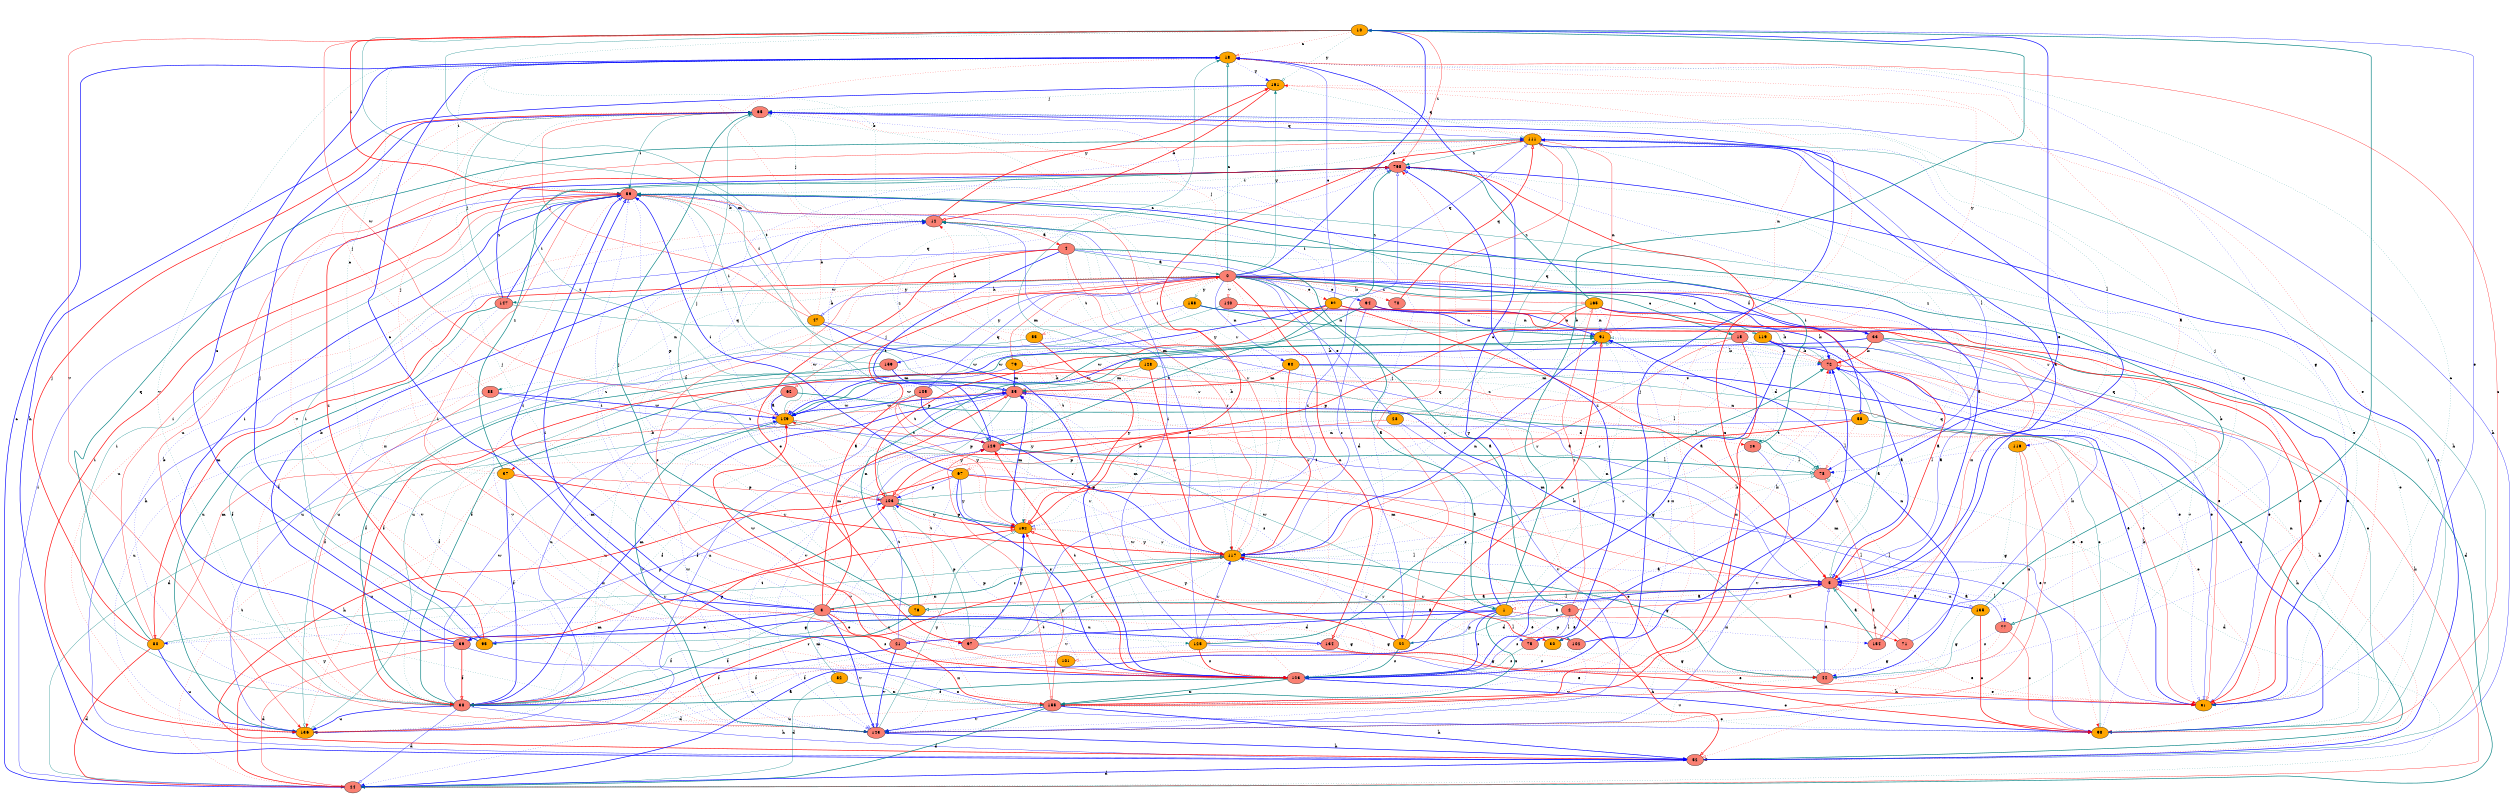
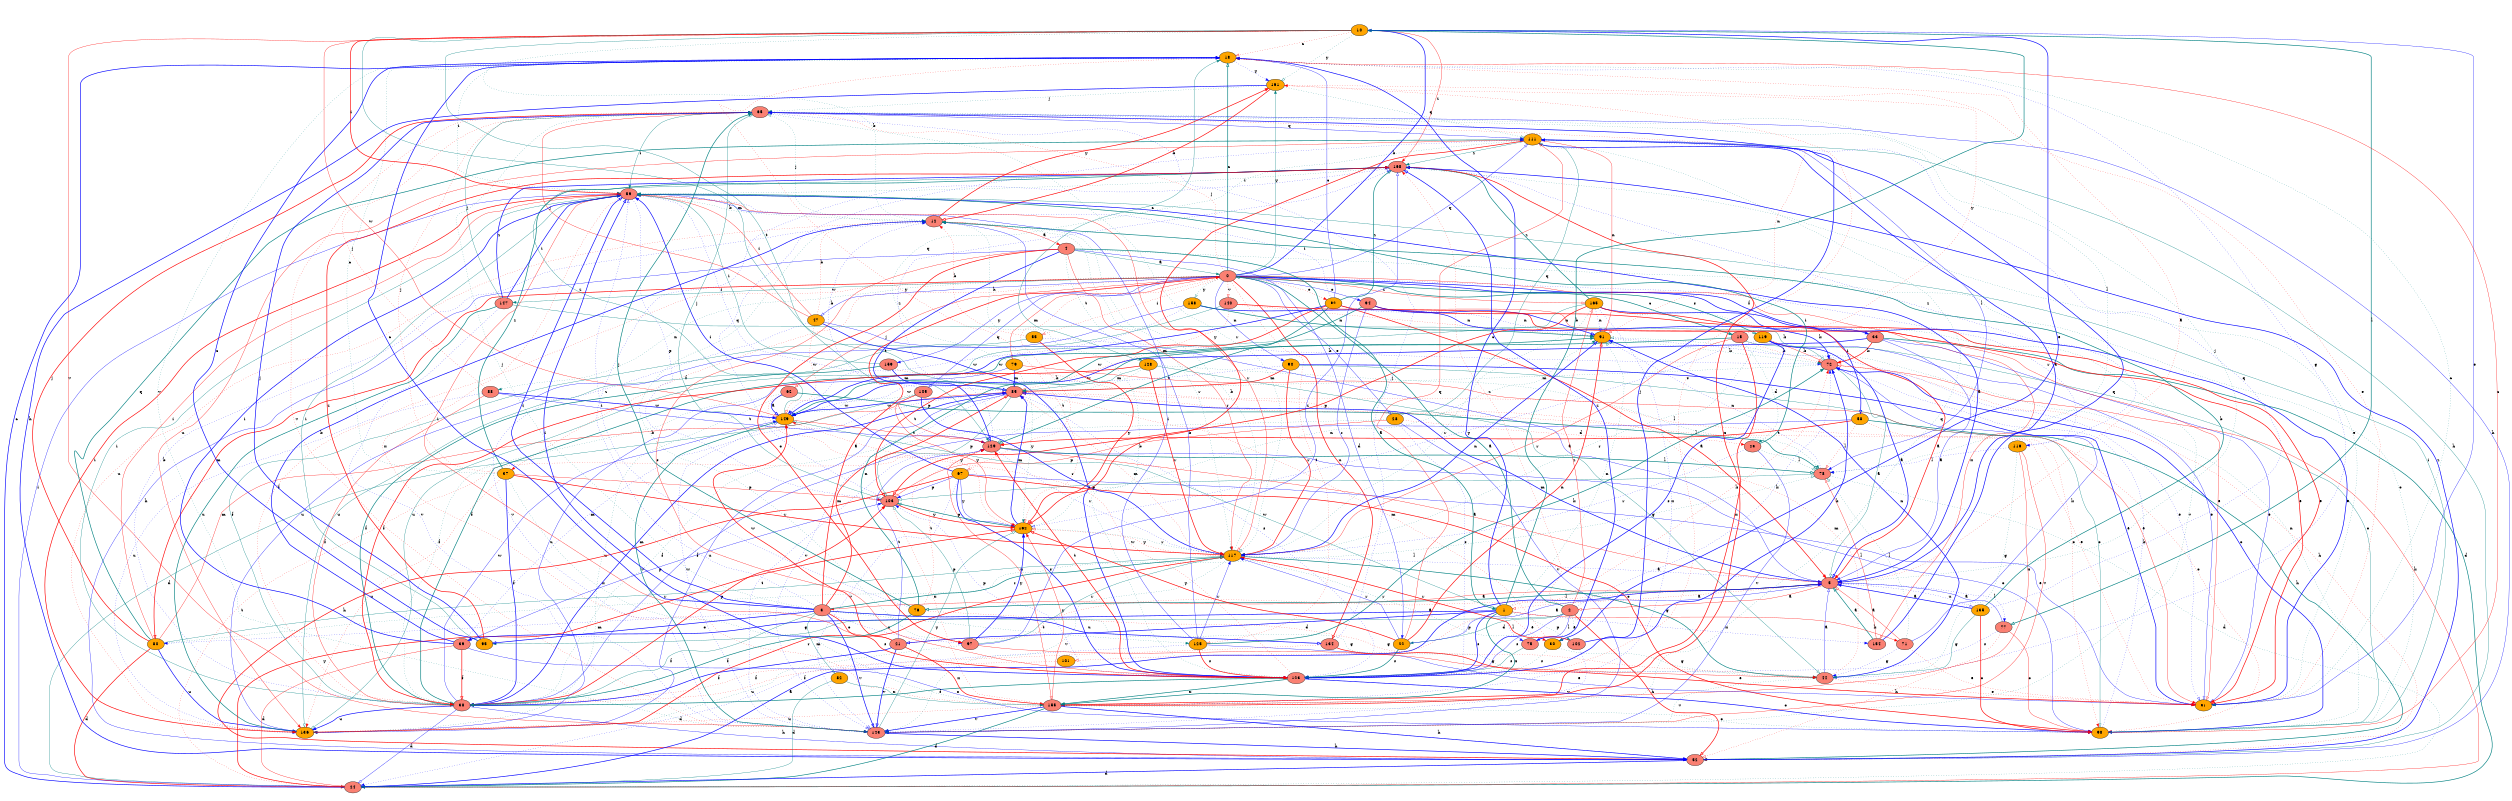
(1398, 167) -> (1398, 167)
(1397, 303) -> none
